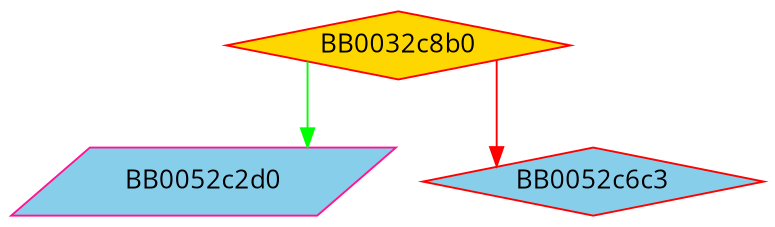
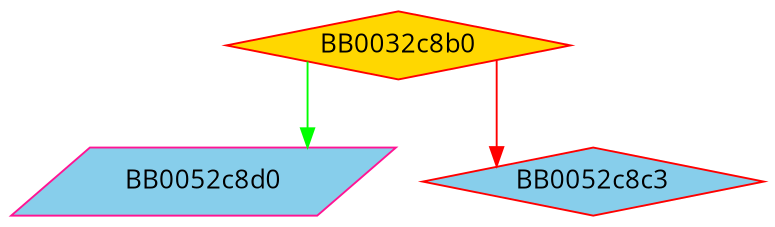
(204, 182) -> (204, 182)
(593, 182) -> (593, 182)
